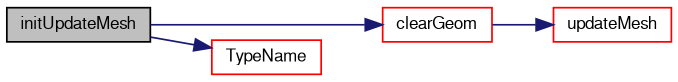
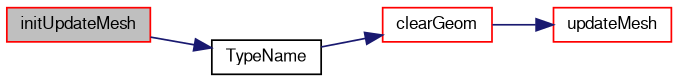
(79, 25) -> (79, 25)
(258, 25) -> (343, 43)
(266, 57) -> (266, 57)
